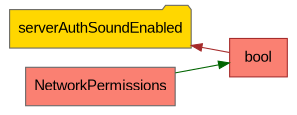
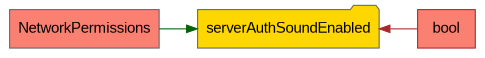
(197, 69) -> (173, 29)
